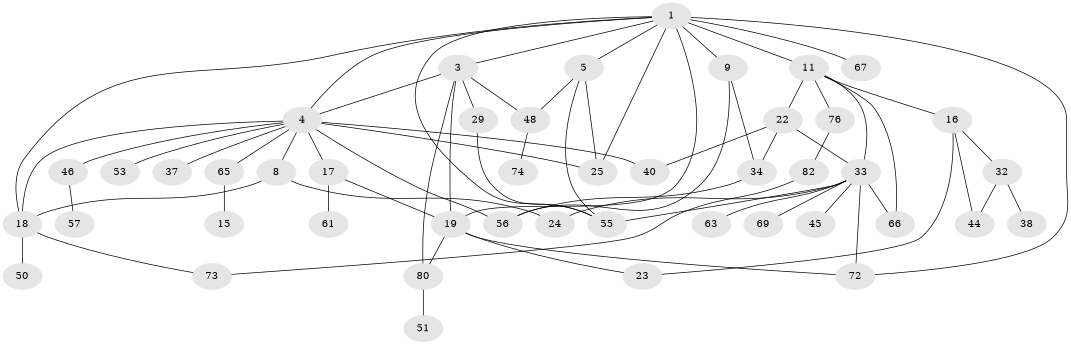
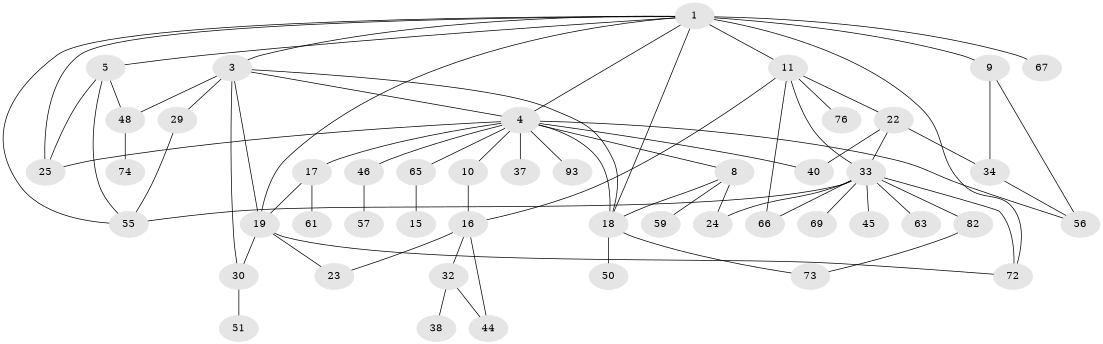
none -> (470, 90)
(824, 142) -> (920, 198)
(120, 172) -> (572, 172)
none -> (468, 172)
none -> (661, 224)
(423, 276) -> (239, 276)
